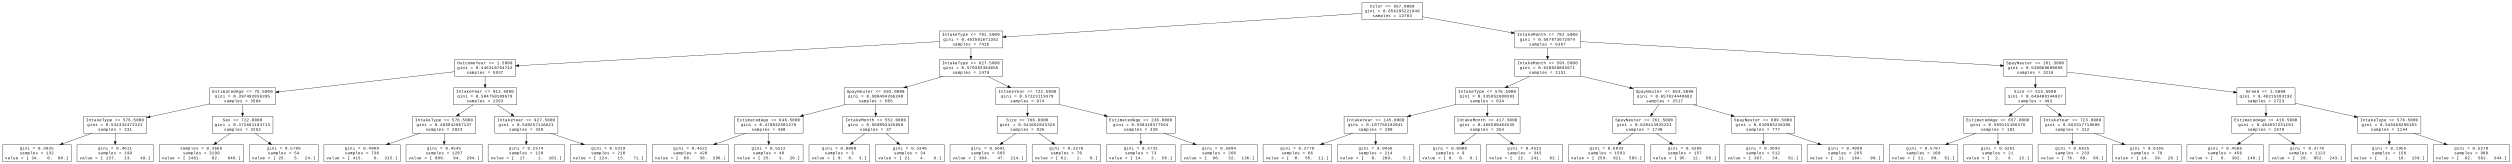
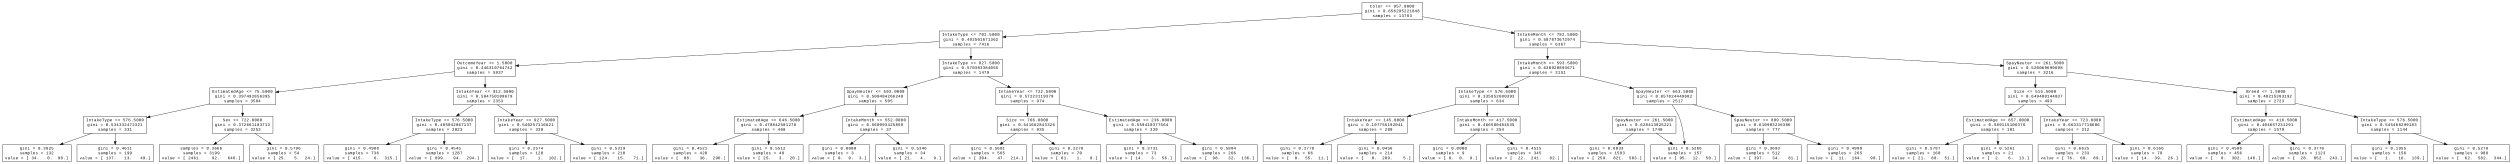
(1656, 109) -> (1681, 122)
